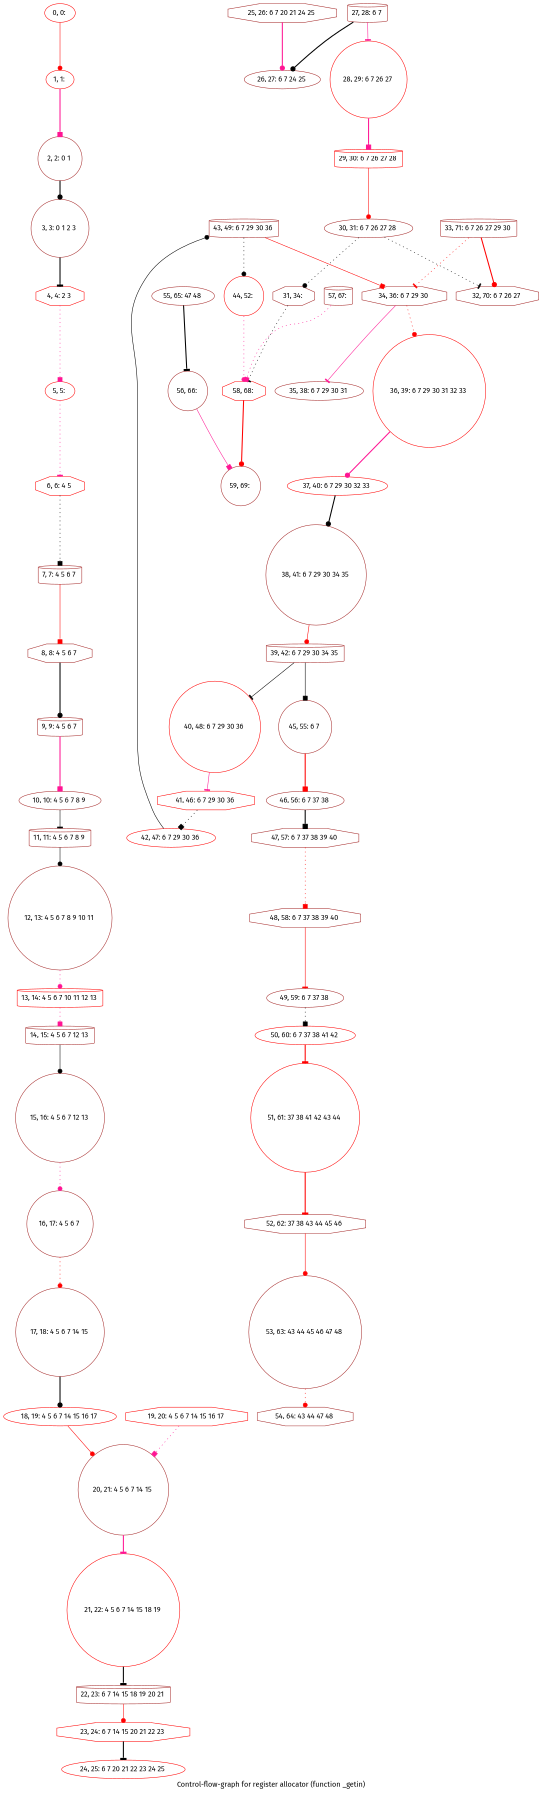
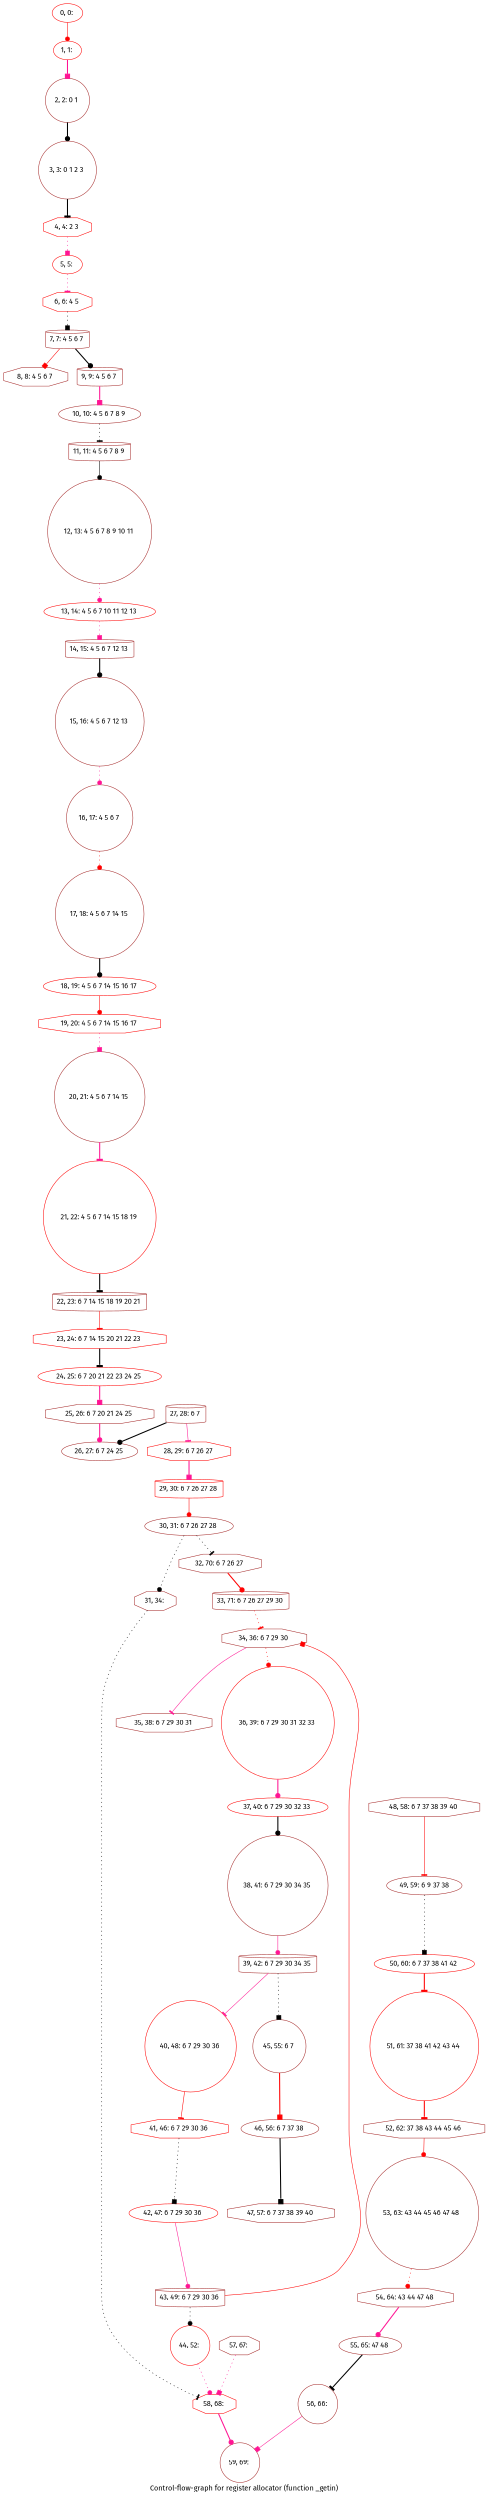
(369, 80) -> (189, 1451)
(487, 260) -> (234, 1581)
(338, 296) -> (239, 2346)
(319, 391) -> (164, 1723)
(243, 431) -> (224, 2427)
(137, 518) -> (181, 2253)
(308, 632) -> (278, 1943)
(273, 679) -> (247, 1993)
(305, 679) -> (278, 1994)
(60, 688) -> (82, 357)
(208, 780) -> (183, 2104)
(60, 818) -> (100, 432)
(305, 875) -> none
(60, 998) -> (100, 612)
(305, 998) -> (424, 1886)
(60, 1057) -> (100, 666)
none -> (100, 1393)
(79, 1439) -> (100, 1003)
(123, 1711) -> (100, 1319)
none -> (389, 2320)
